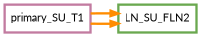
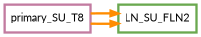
(48, 19) -> (48, 19)
